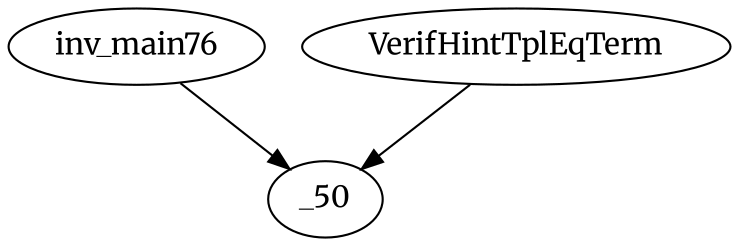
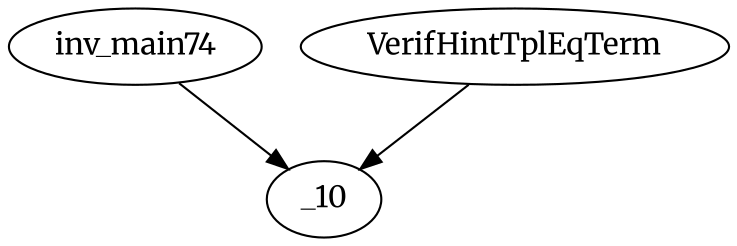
(137, 47) -> (135, 47)
(325, 199) -> (324, 199)
